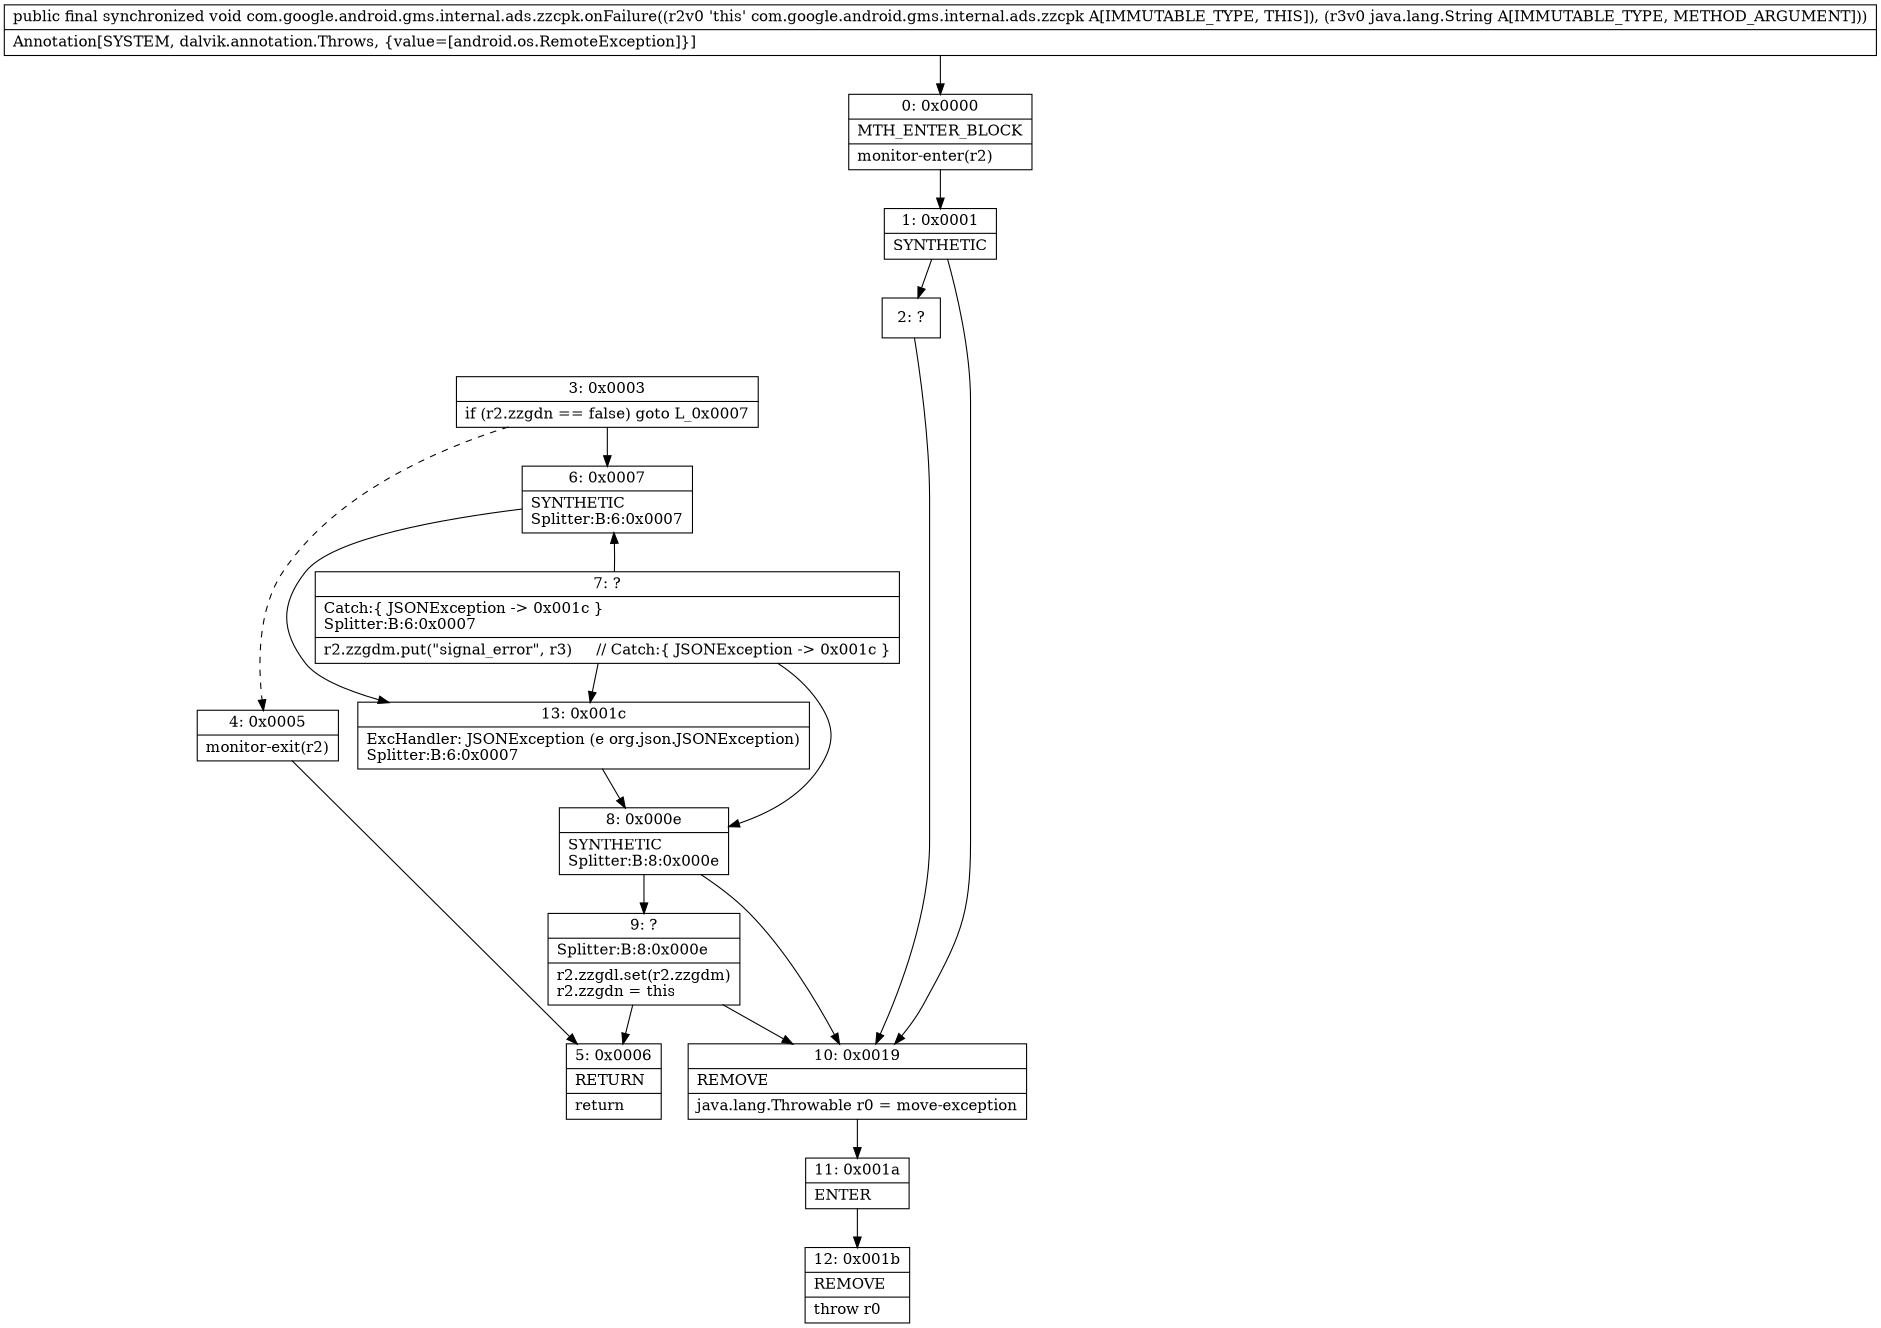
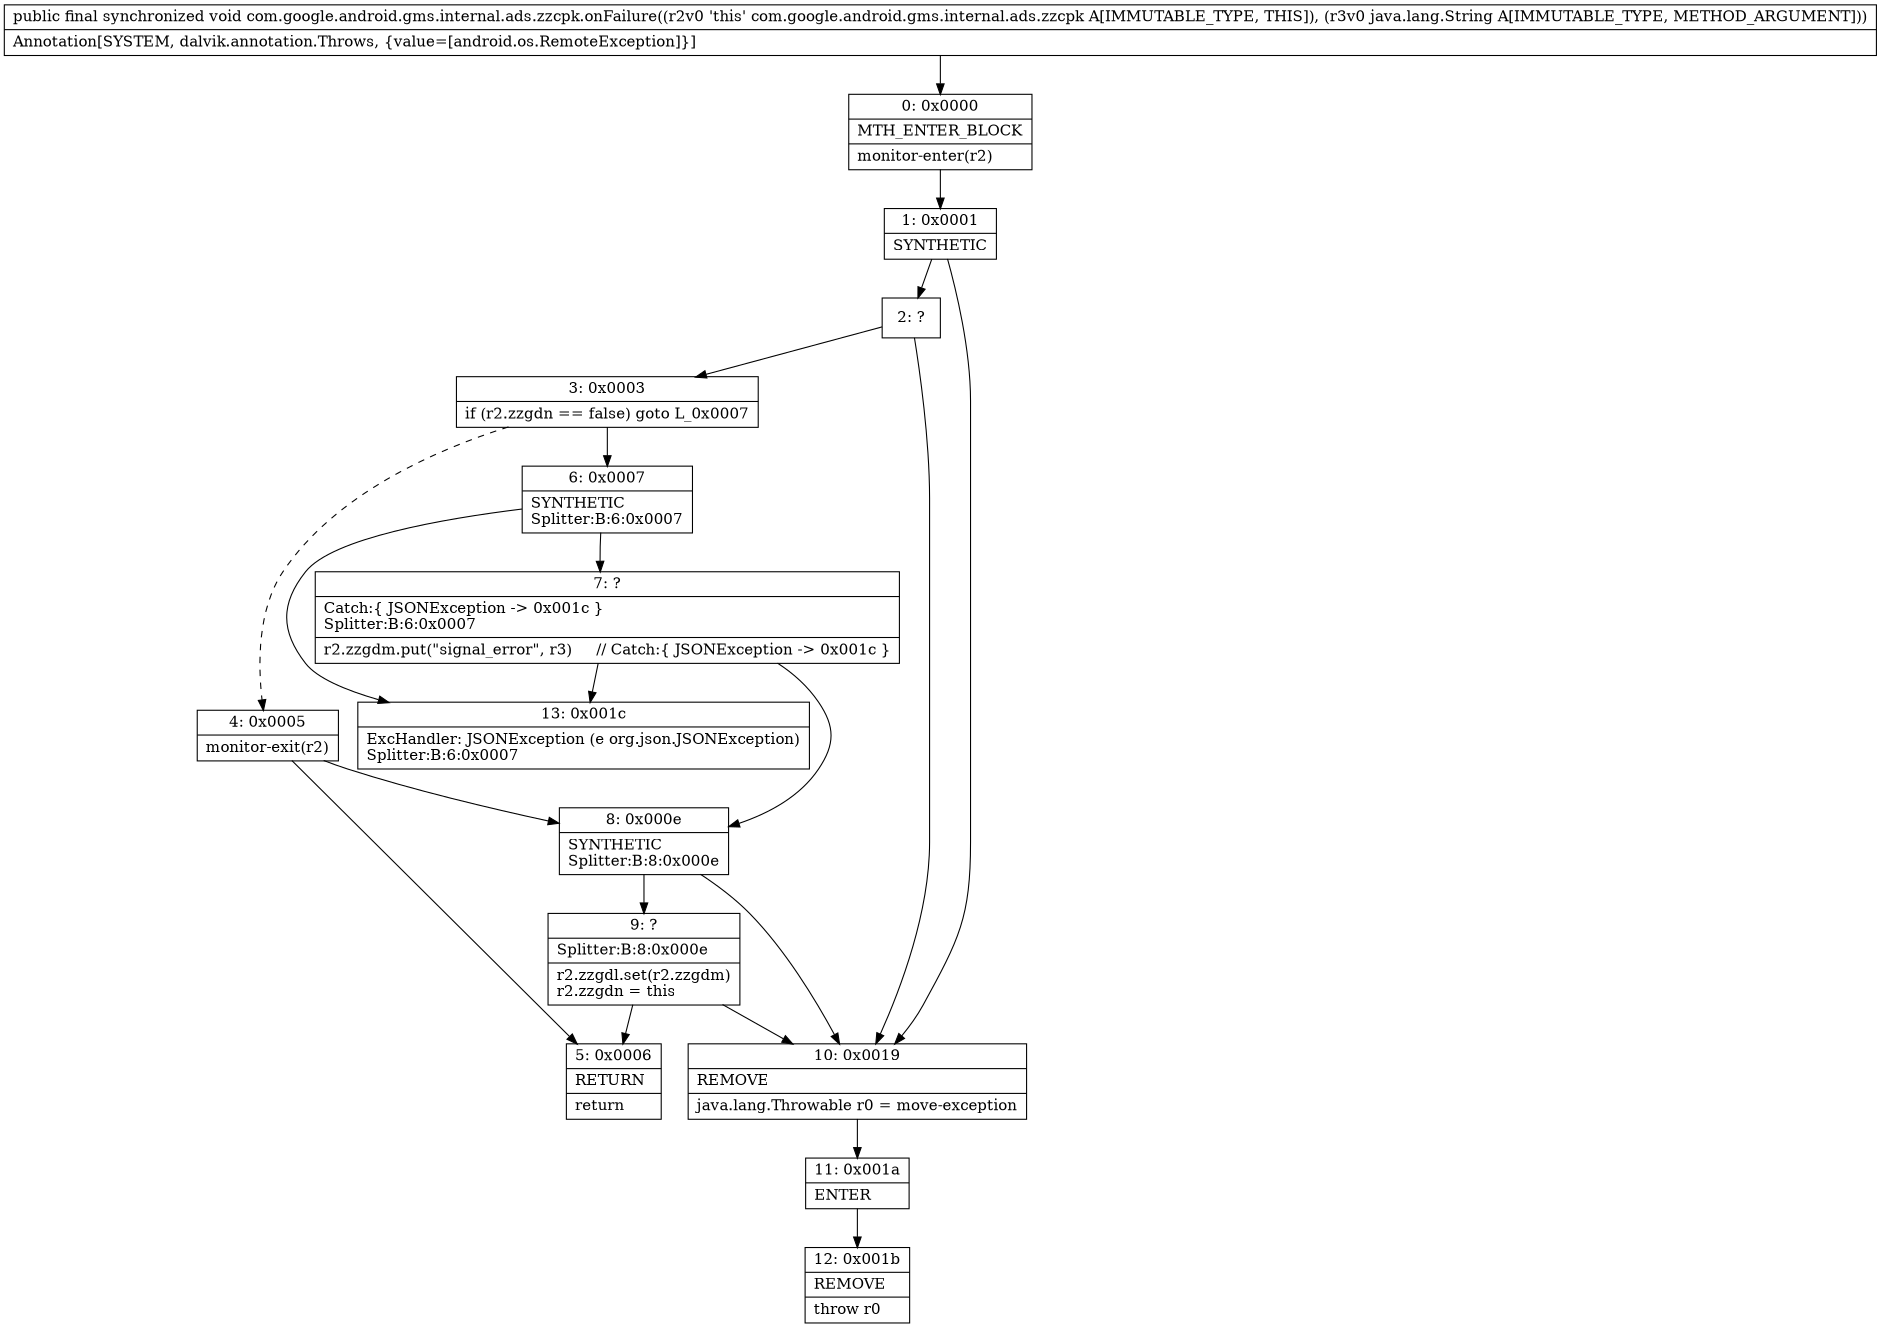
none -> (794, 351)
(615, 558) -> (600, 547)
(611, 784) -> (435, 794)
